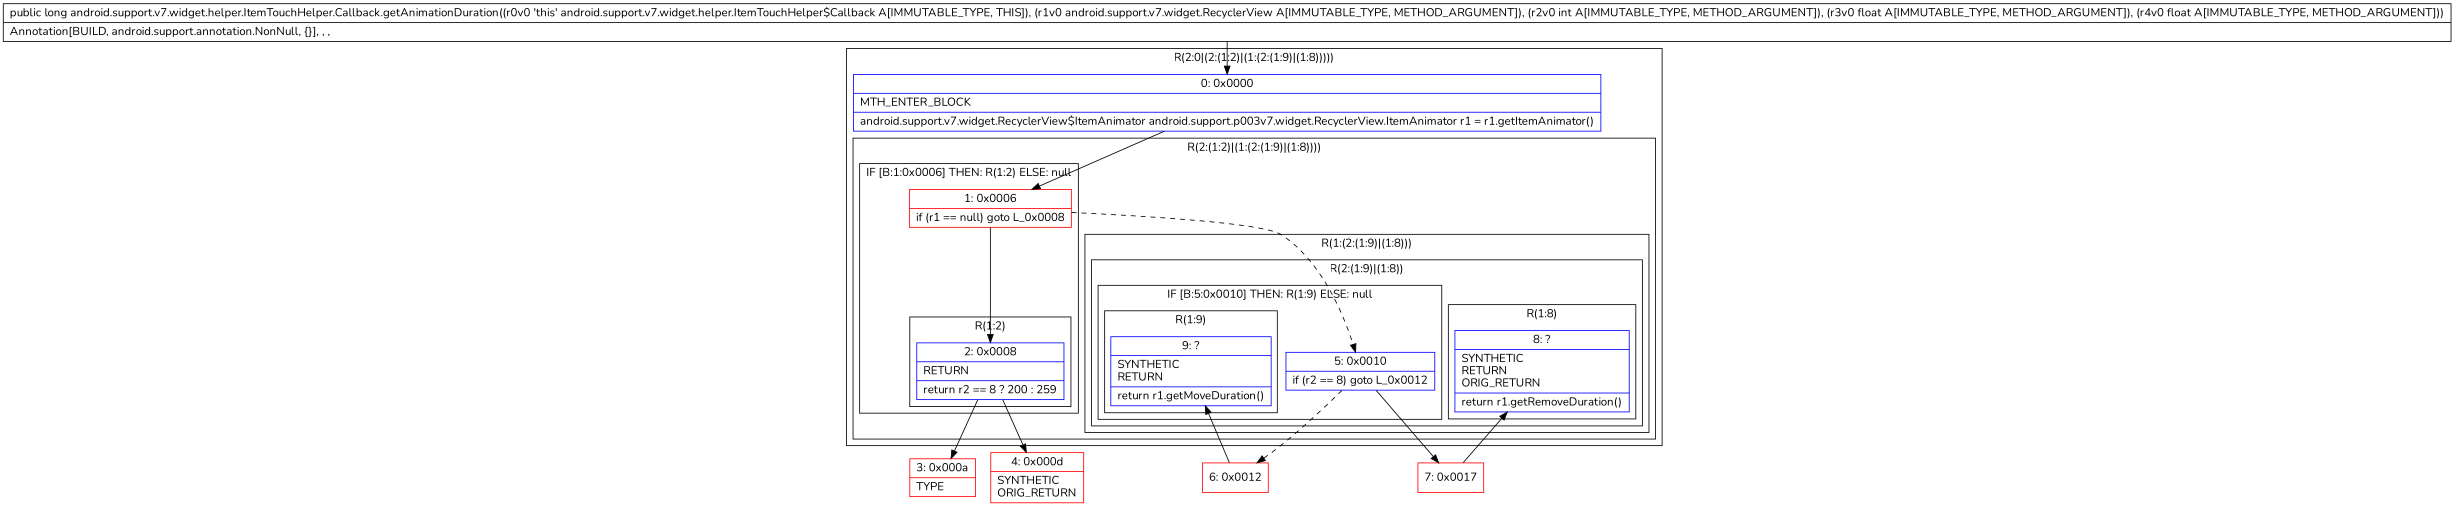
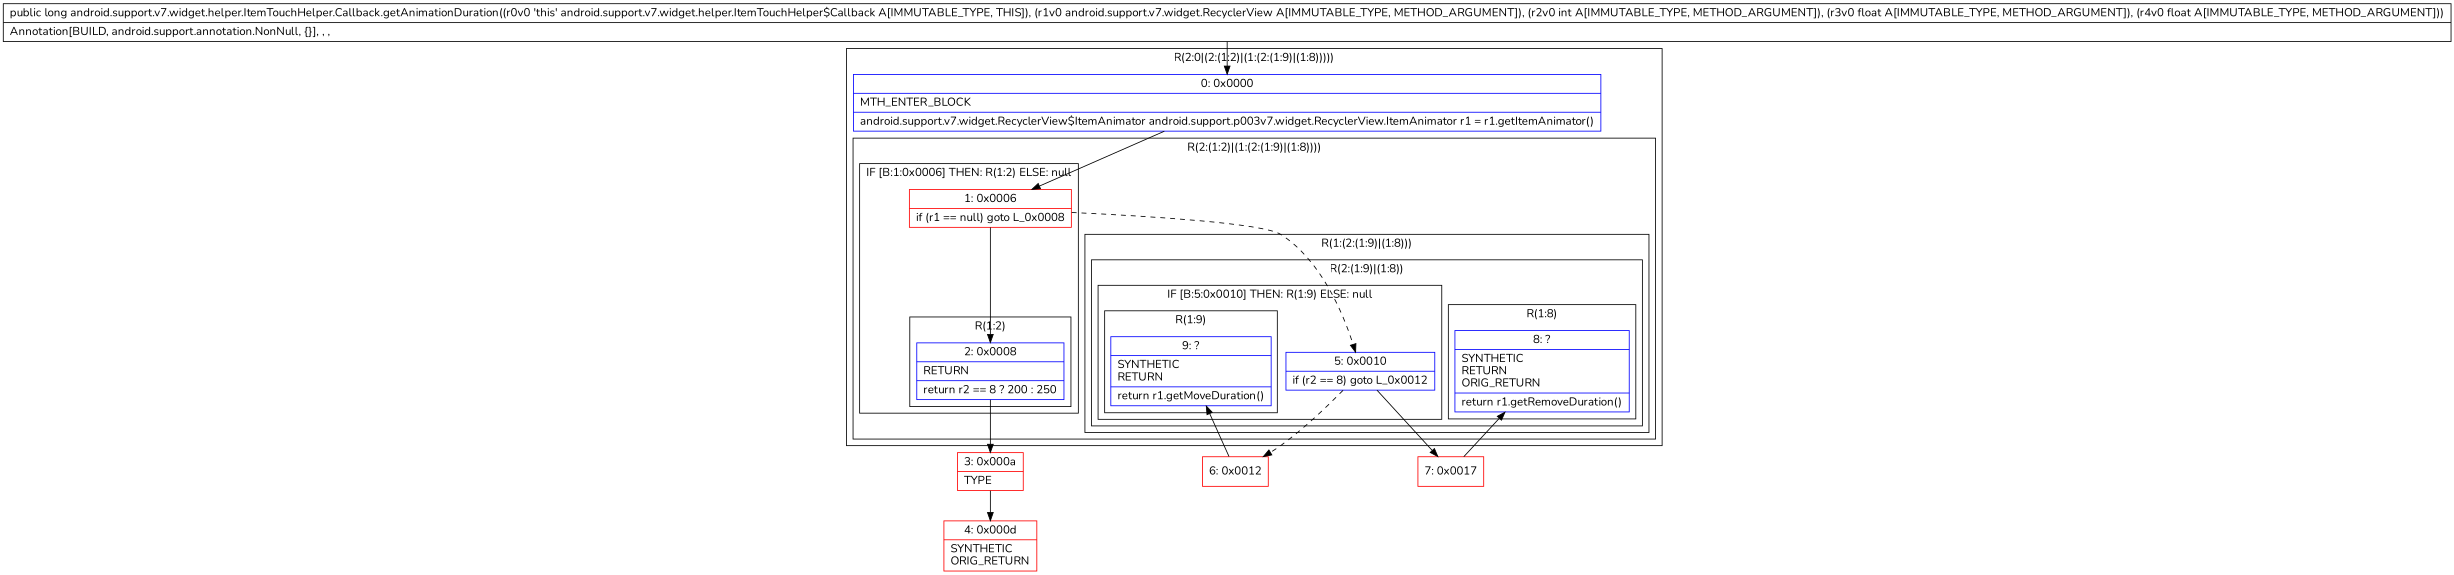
(990, 390) -> (990, 390)
(1013, 422) -> (990, 502)
